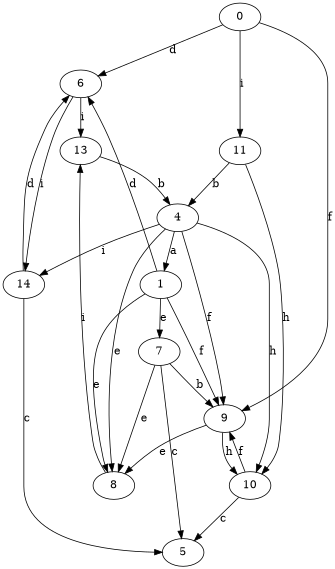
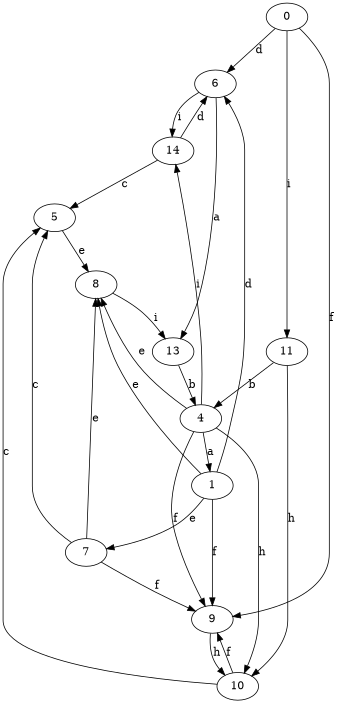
(83, 117) -> (217, 218)
(200, 385) -> (157, 586)
(164, 443) -> (73, 248)
